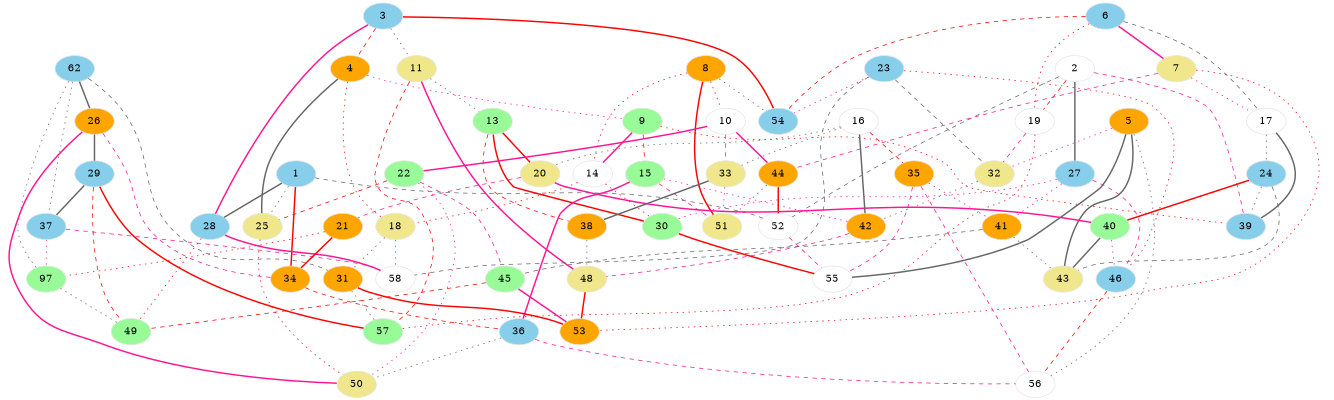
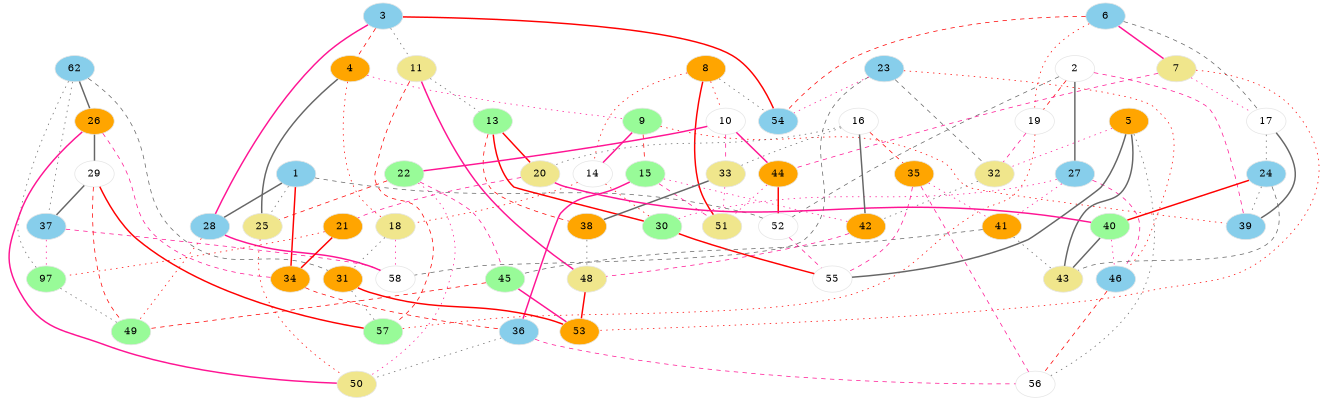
(726, 148) -> (726, 148)
(94, 174) -> (94, 174)
